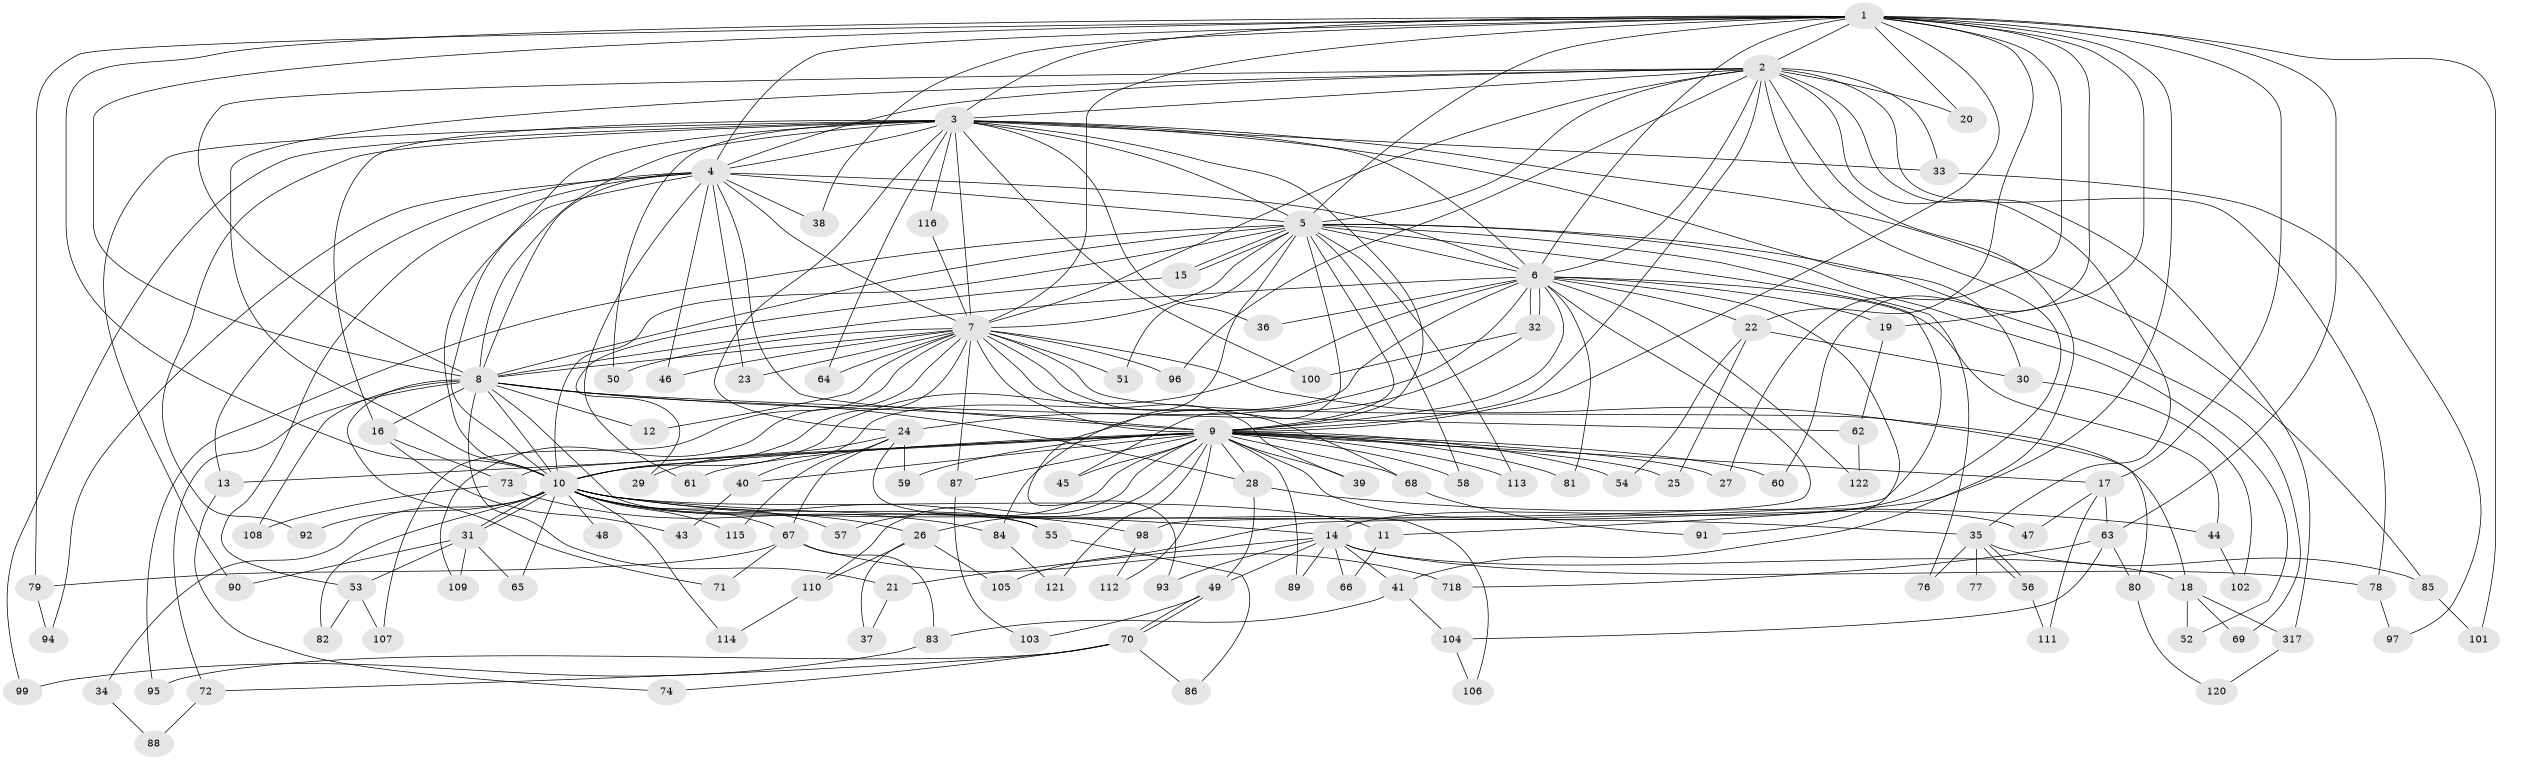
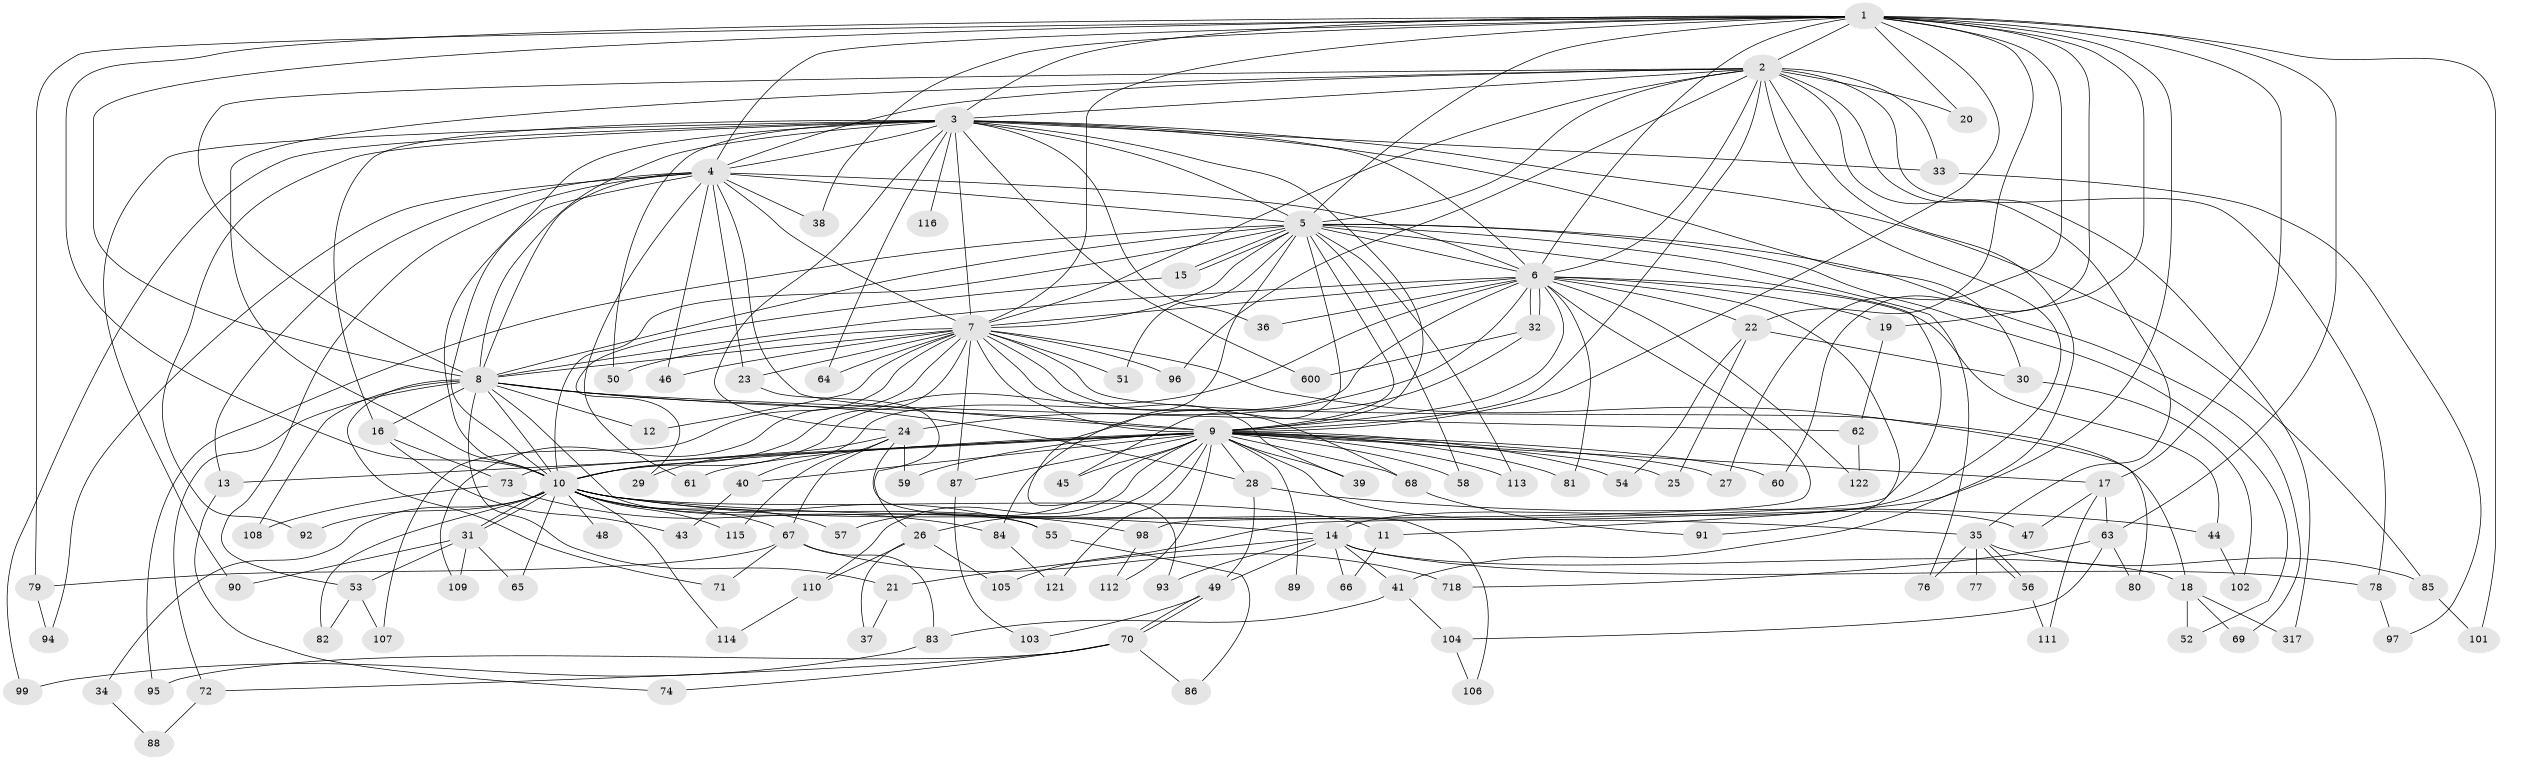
(950, 276) -> (1240, 303)
(1311, 380) -> (1311, 380)
(738, 514) -> (938, 436)
(1313, 562) -> none
(2217, 692) -> none
